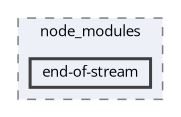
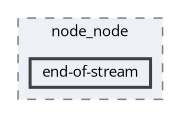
(90, 32) -> (90, 32)
